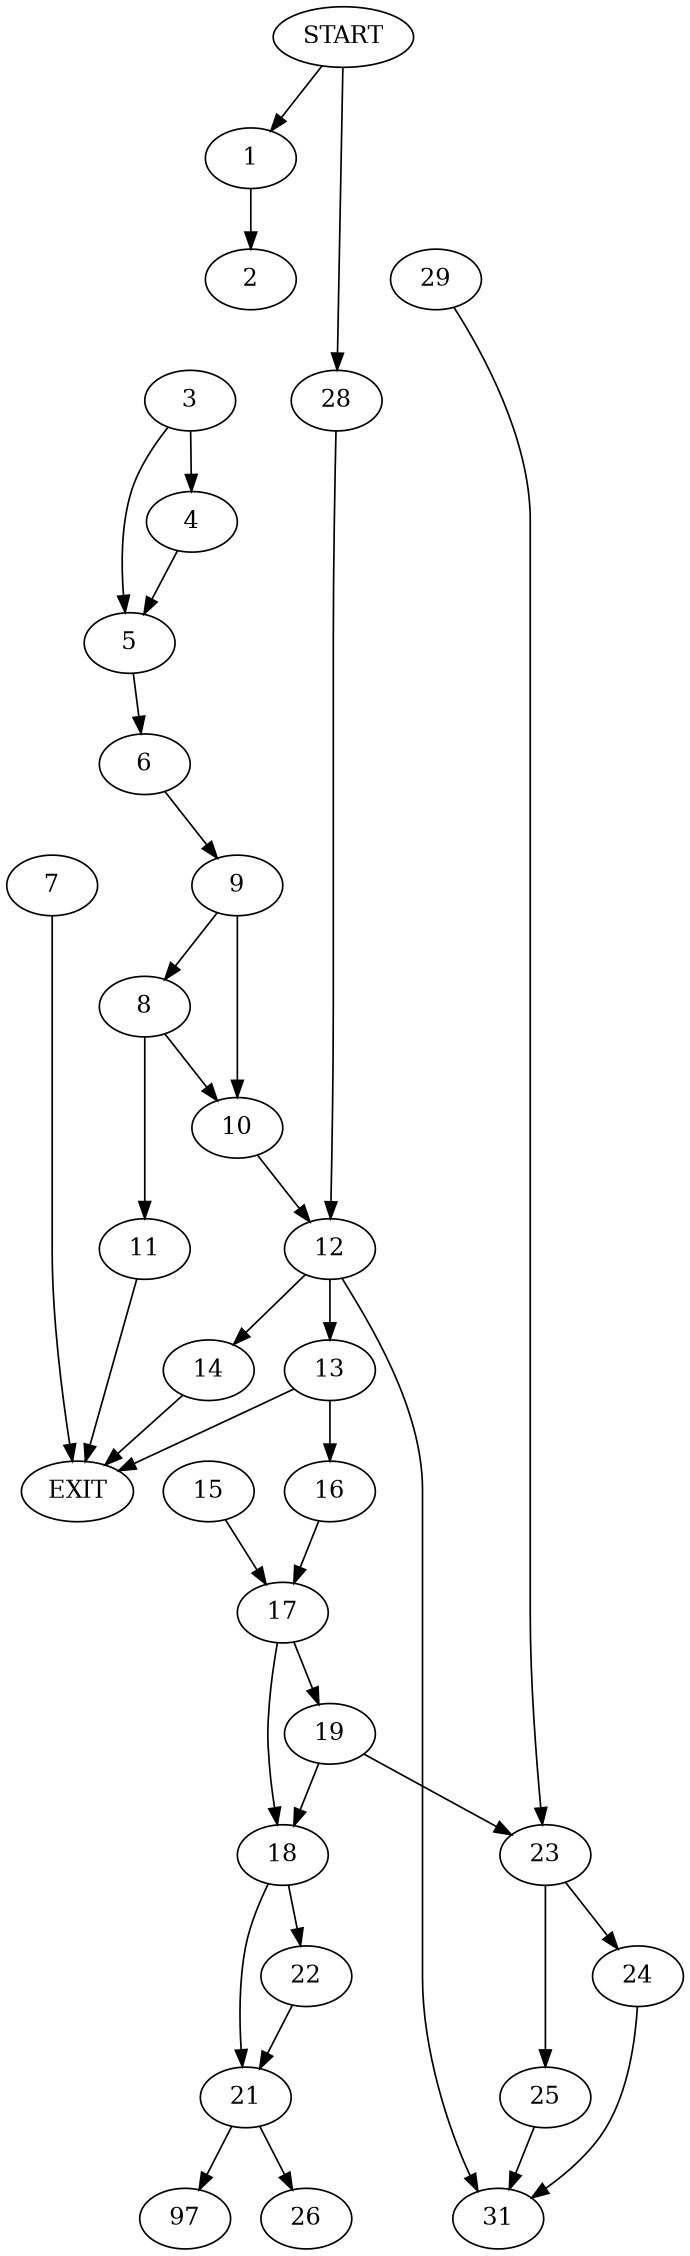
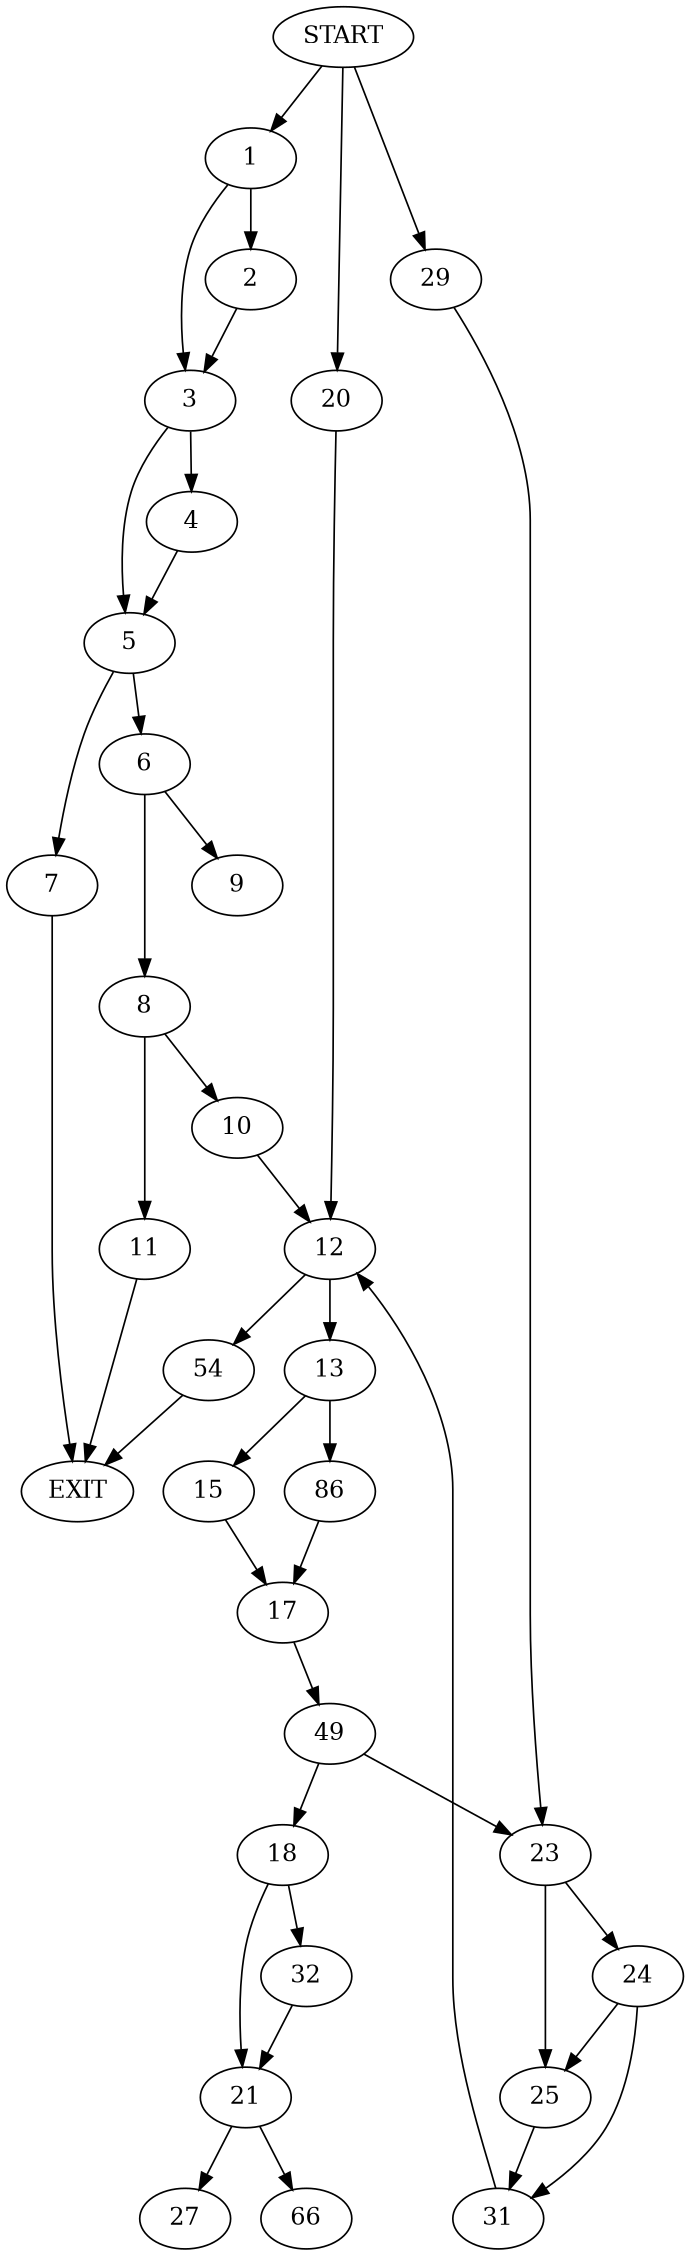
none -> (387, 150)
none -> (187, 264)
none -> (224, 332)
(337, 401) -> (337, 401)
none -> (78, 752)
(196, 939) -> (145, 877)
(237, 998) -> none
(209, 1370) -> (209, 1370)
(214, 1426) -> (276, 1425)
(330, 1491) -> (330, 1491)
(423, 1722) -> (453, 1730)
(268, 1725) -> none
(330, 1734) -> (330, 1734)
(306, 1976) -> (306, 1976)
none -> (597, 2030)
(185, 2219) -> (185, 2219)
(306, 2219) -> (306, 2219)
